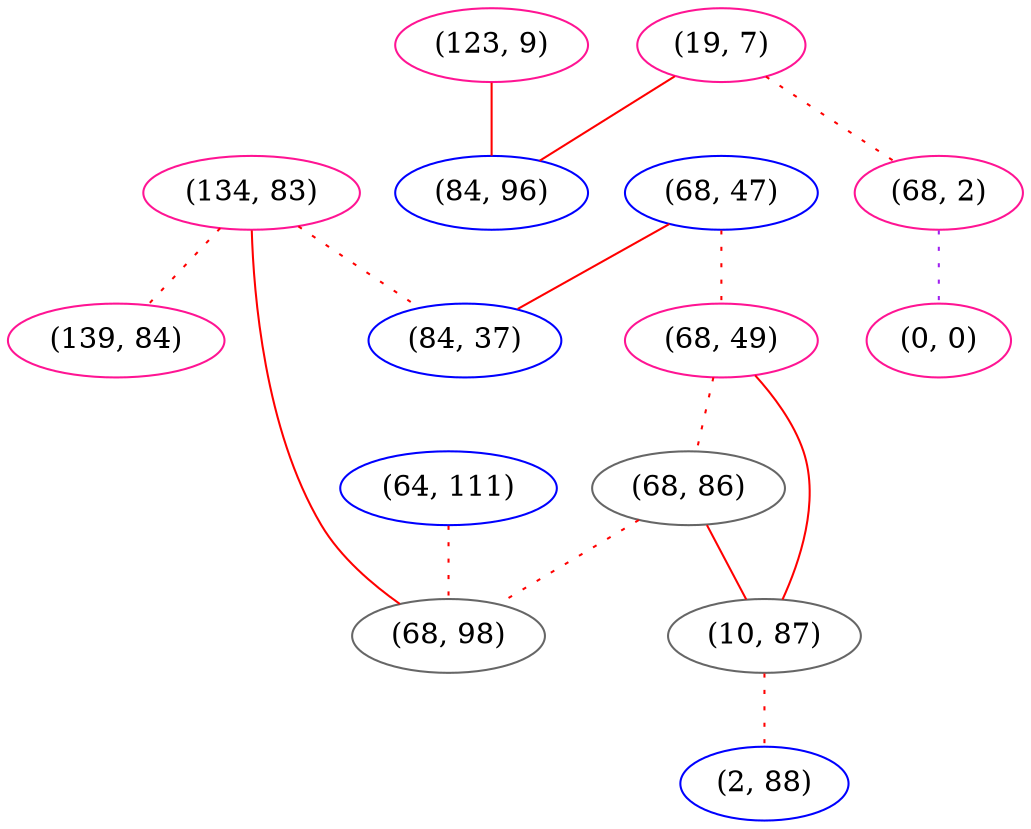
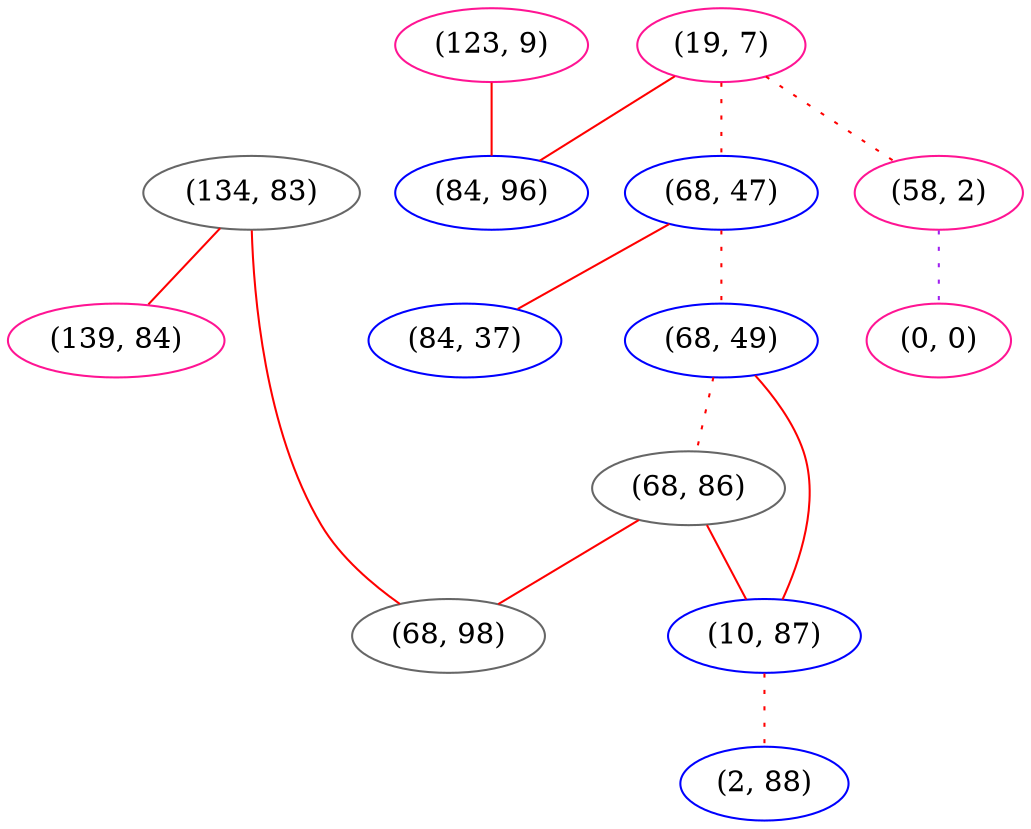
none -> (721, 119)
(252, 193) -> (252, 193)
(939, 193) -> (939, 193)
(184, 266) -> (184, 266)
(359, 267) -> none
(721, 341) -> (721, 341)
(449, 488) -> none
(569, 562) -> (569, 562)
(764, 636) -> (764, 636)
